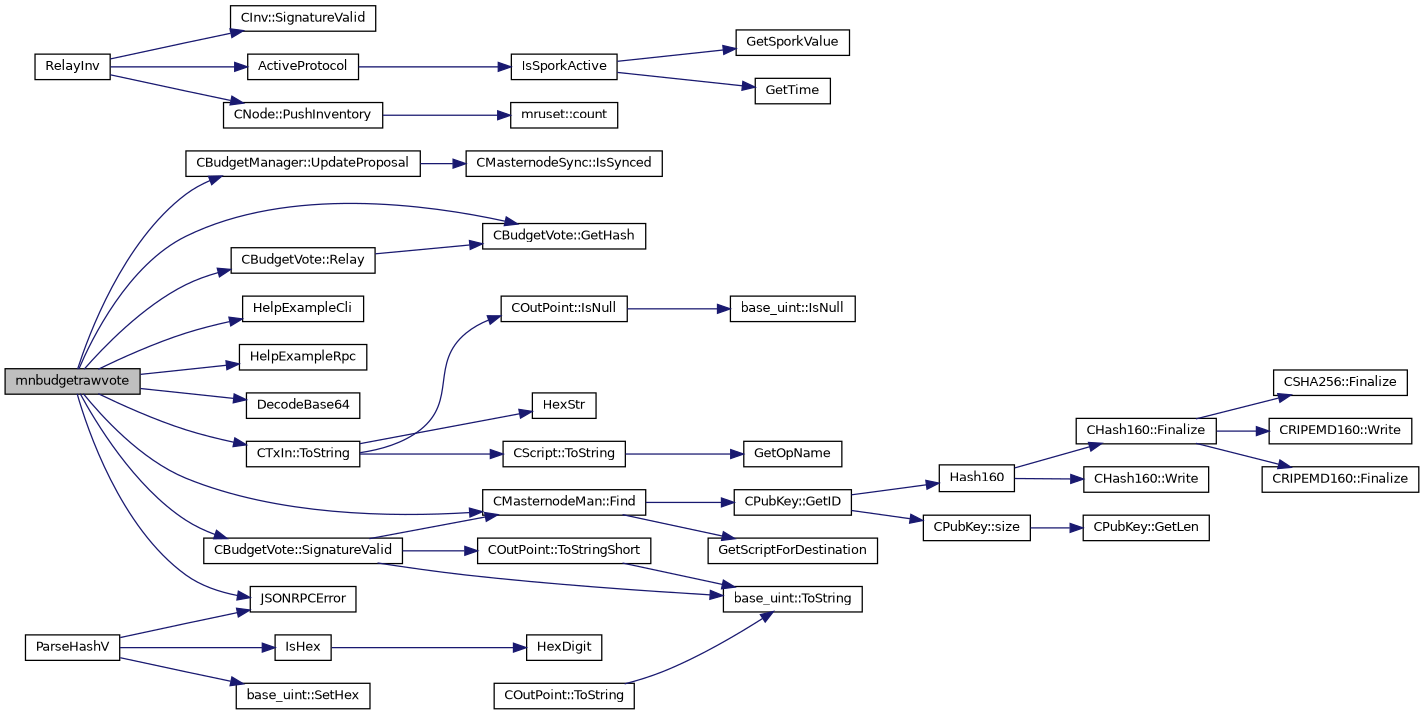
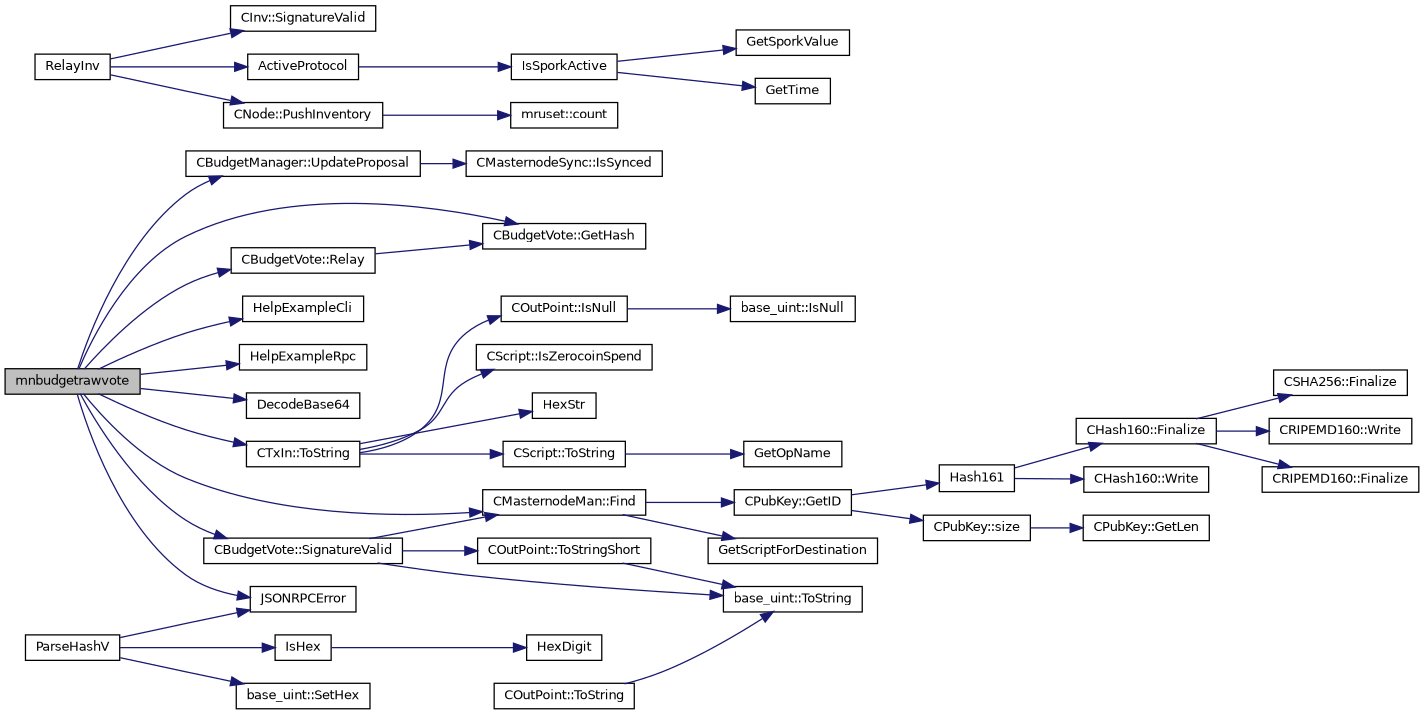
none -> (564, 357)
(977, 478) -> (977, 478)
